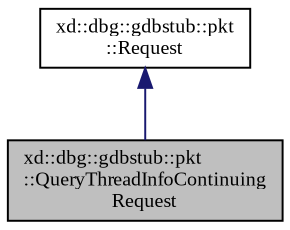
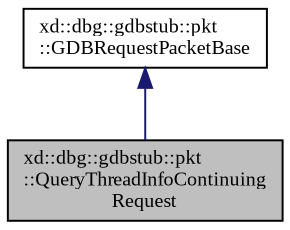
(145, 38) -> (145, 38)
